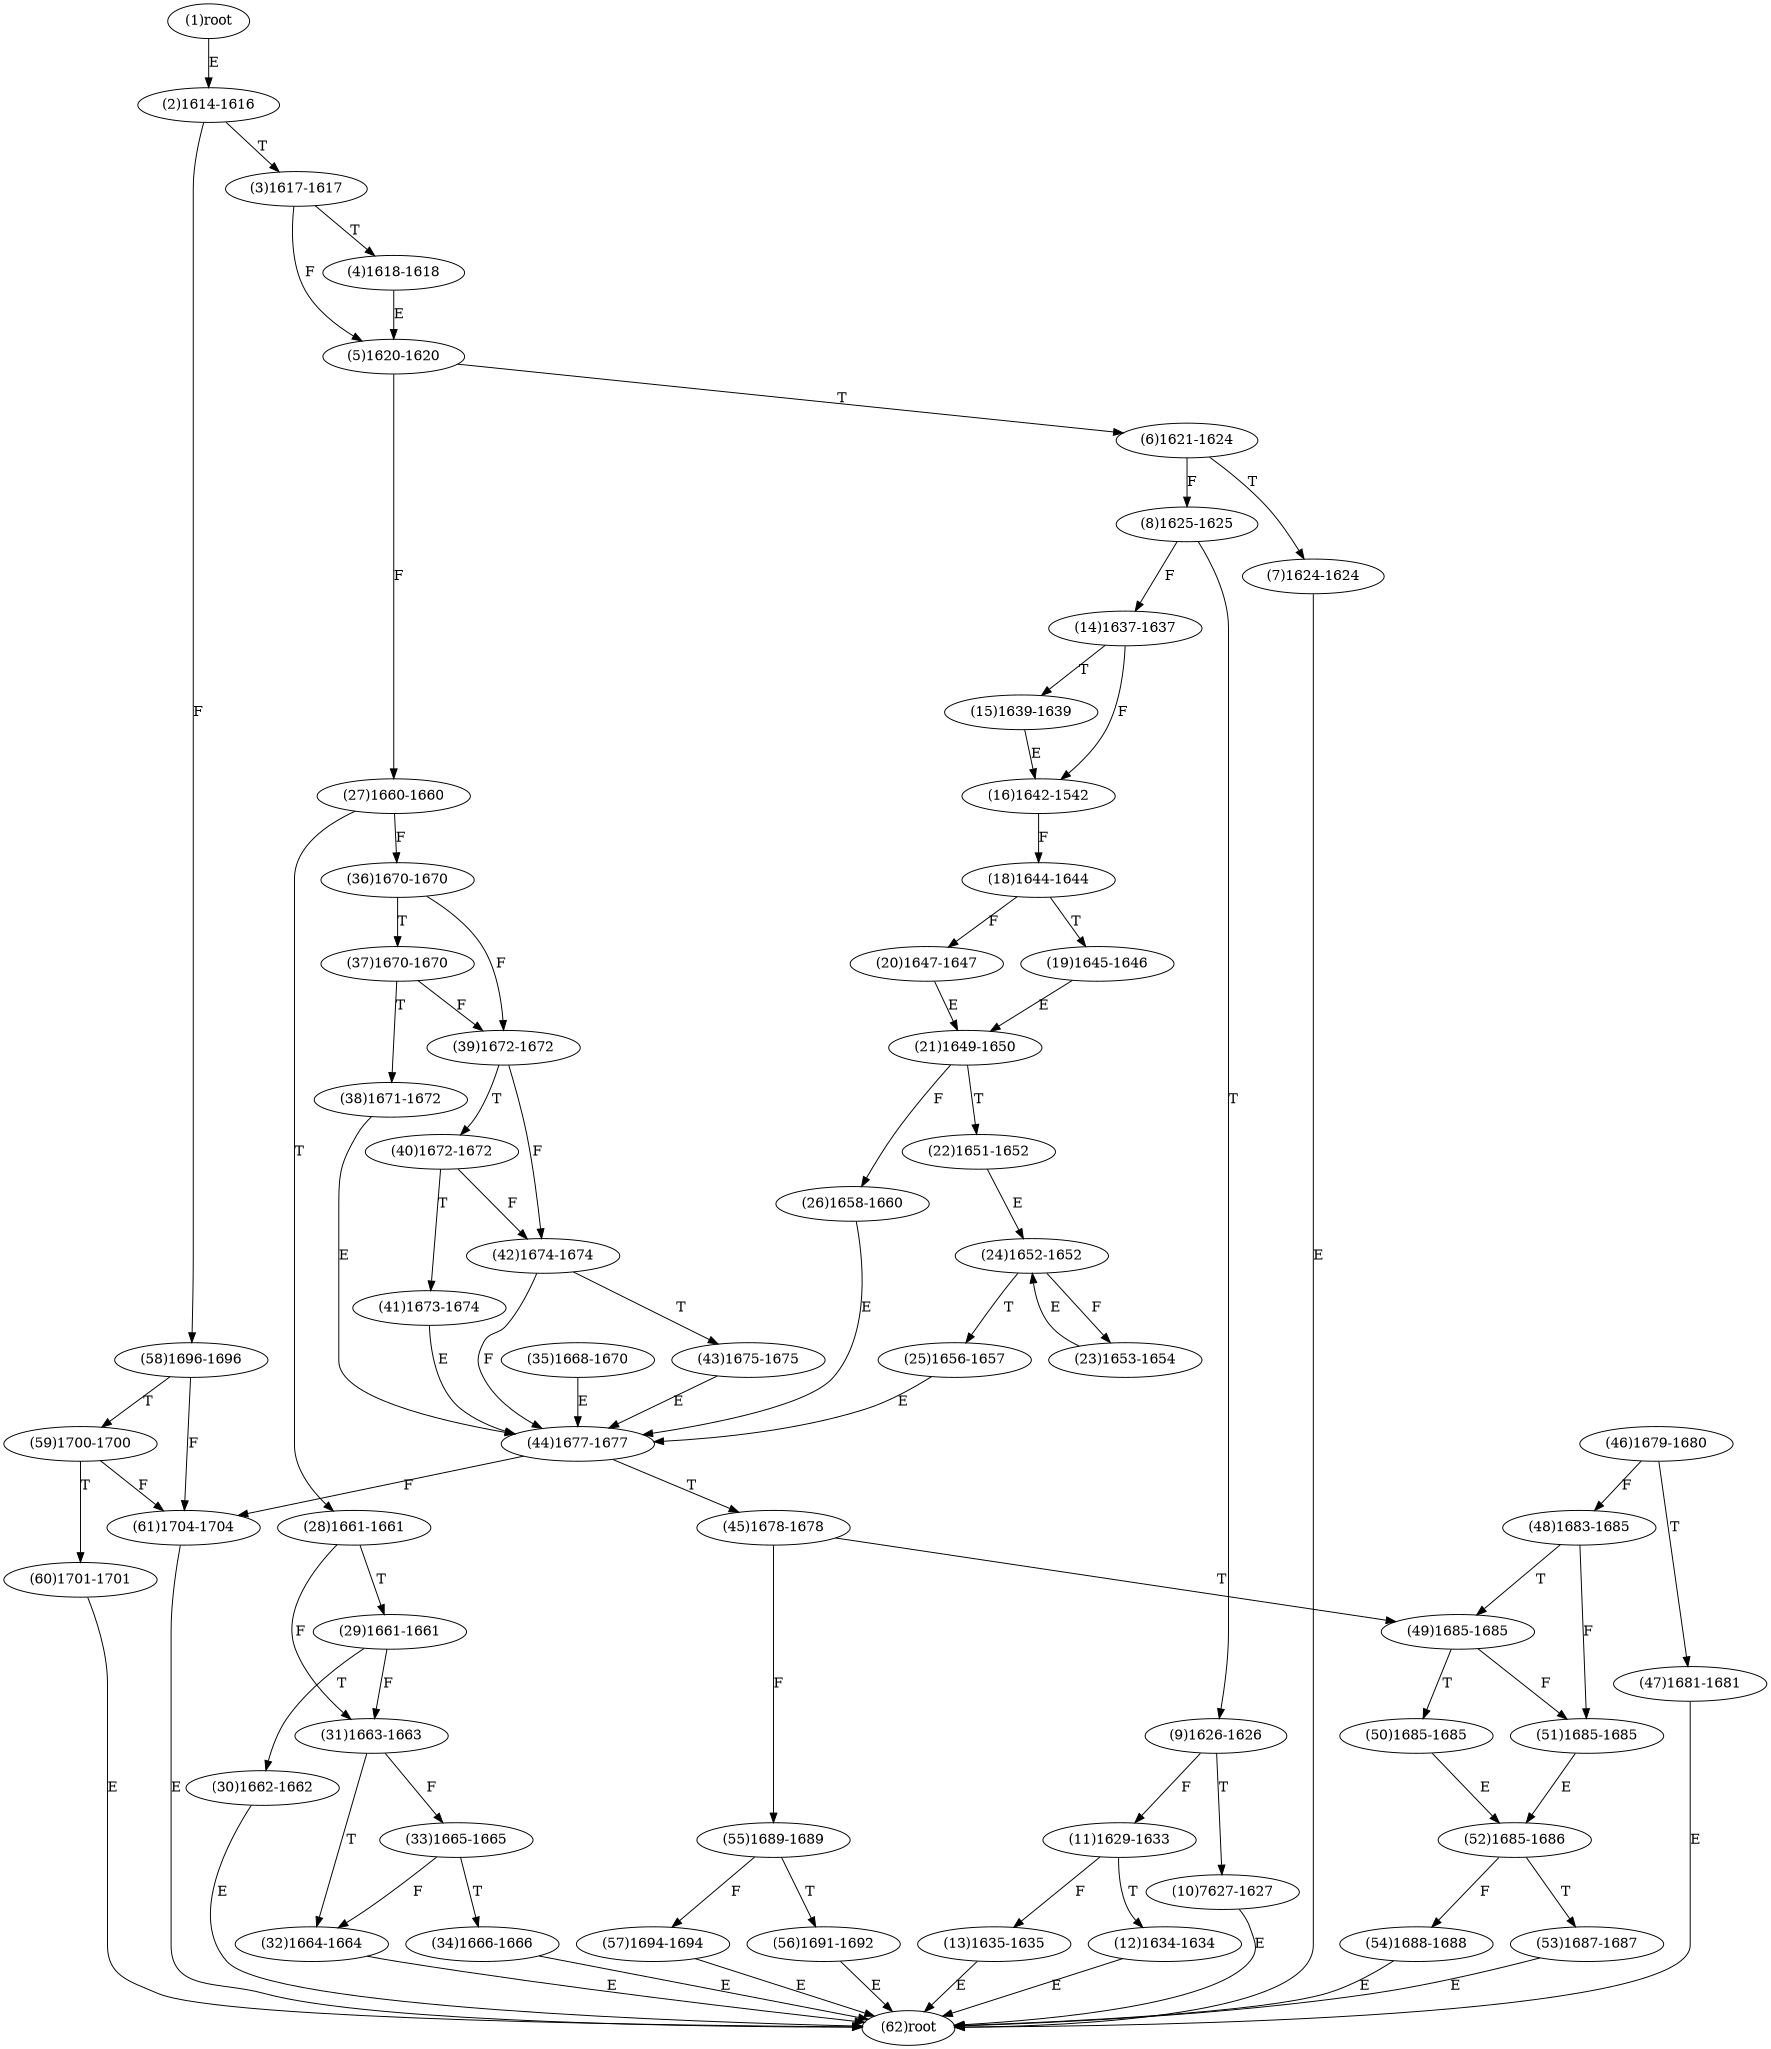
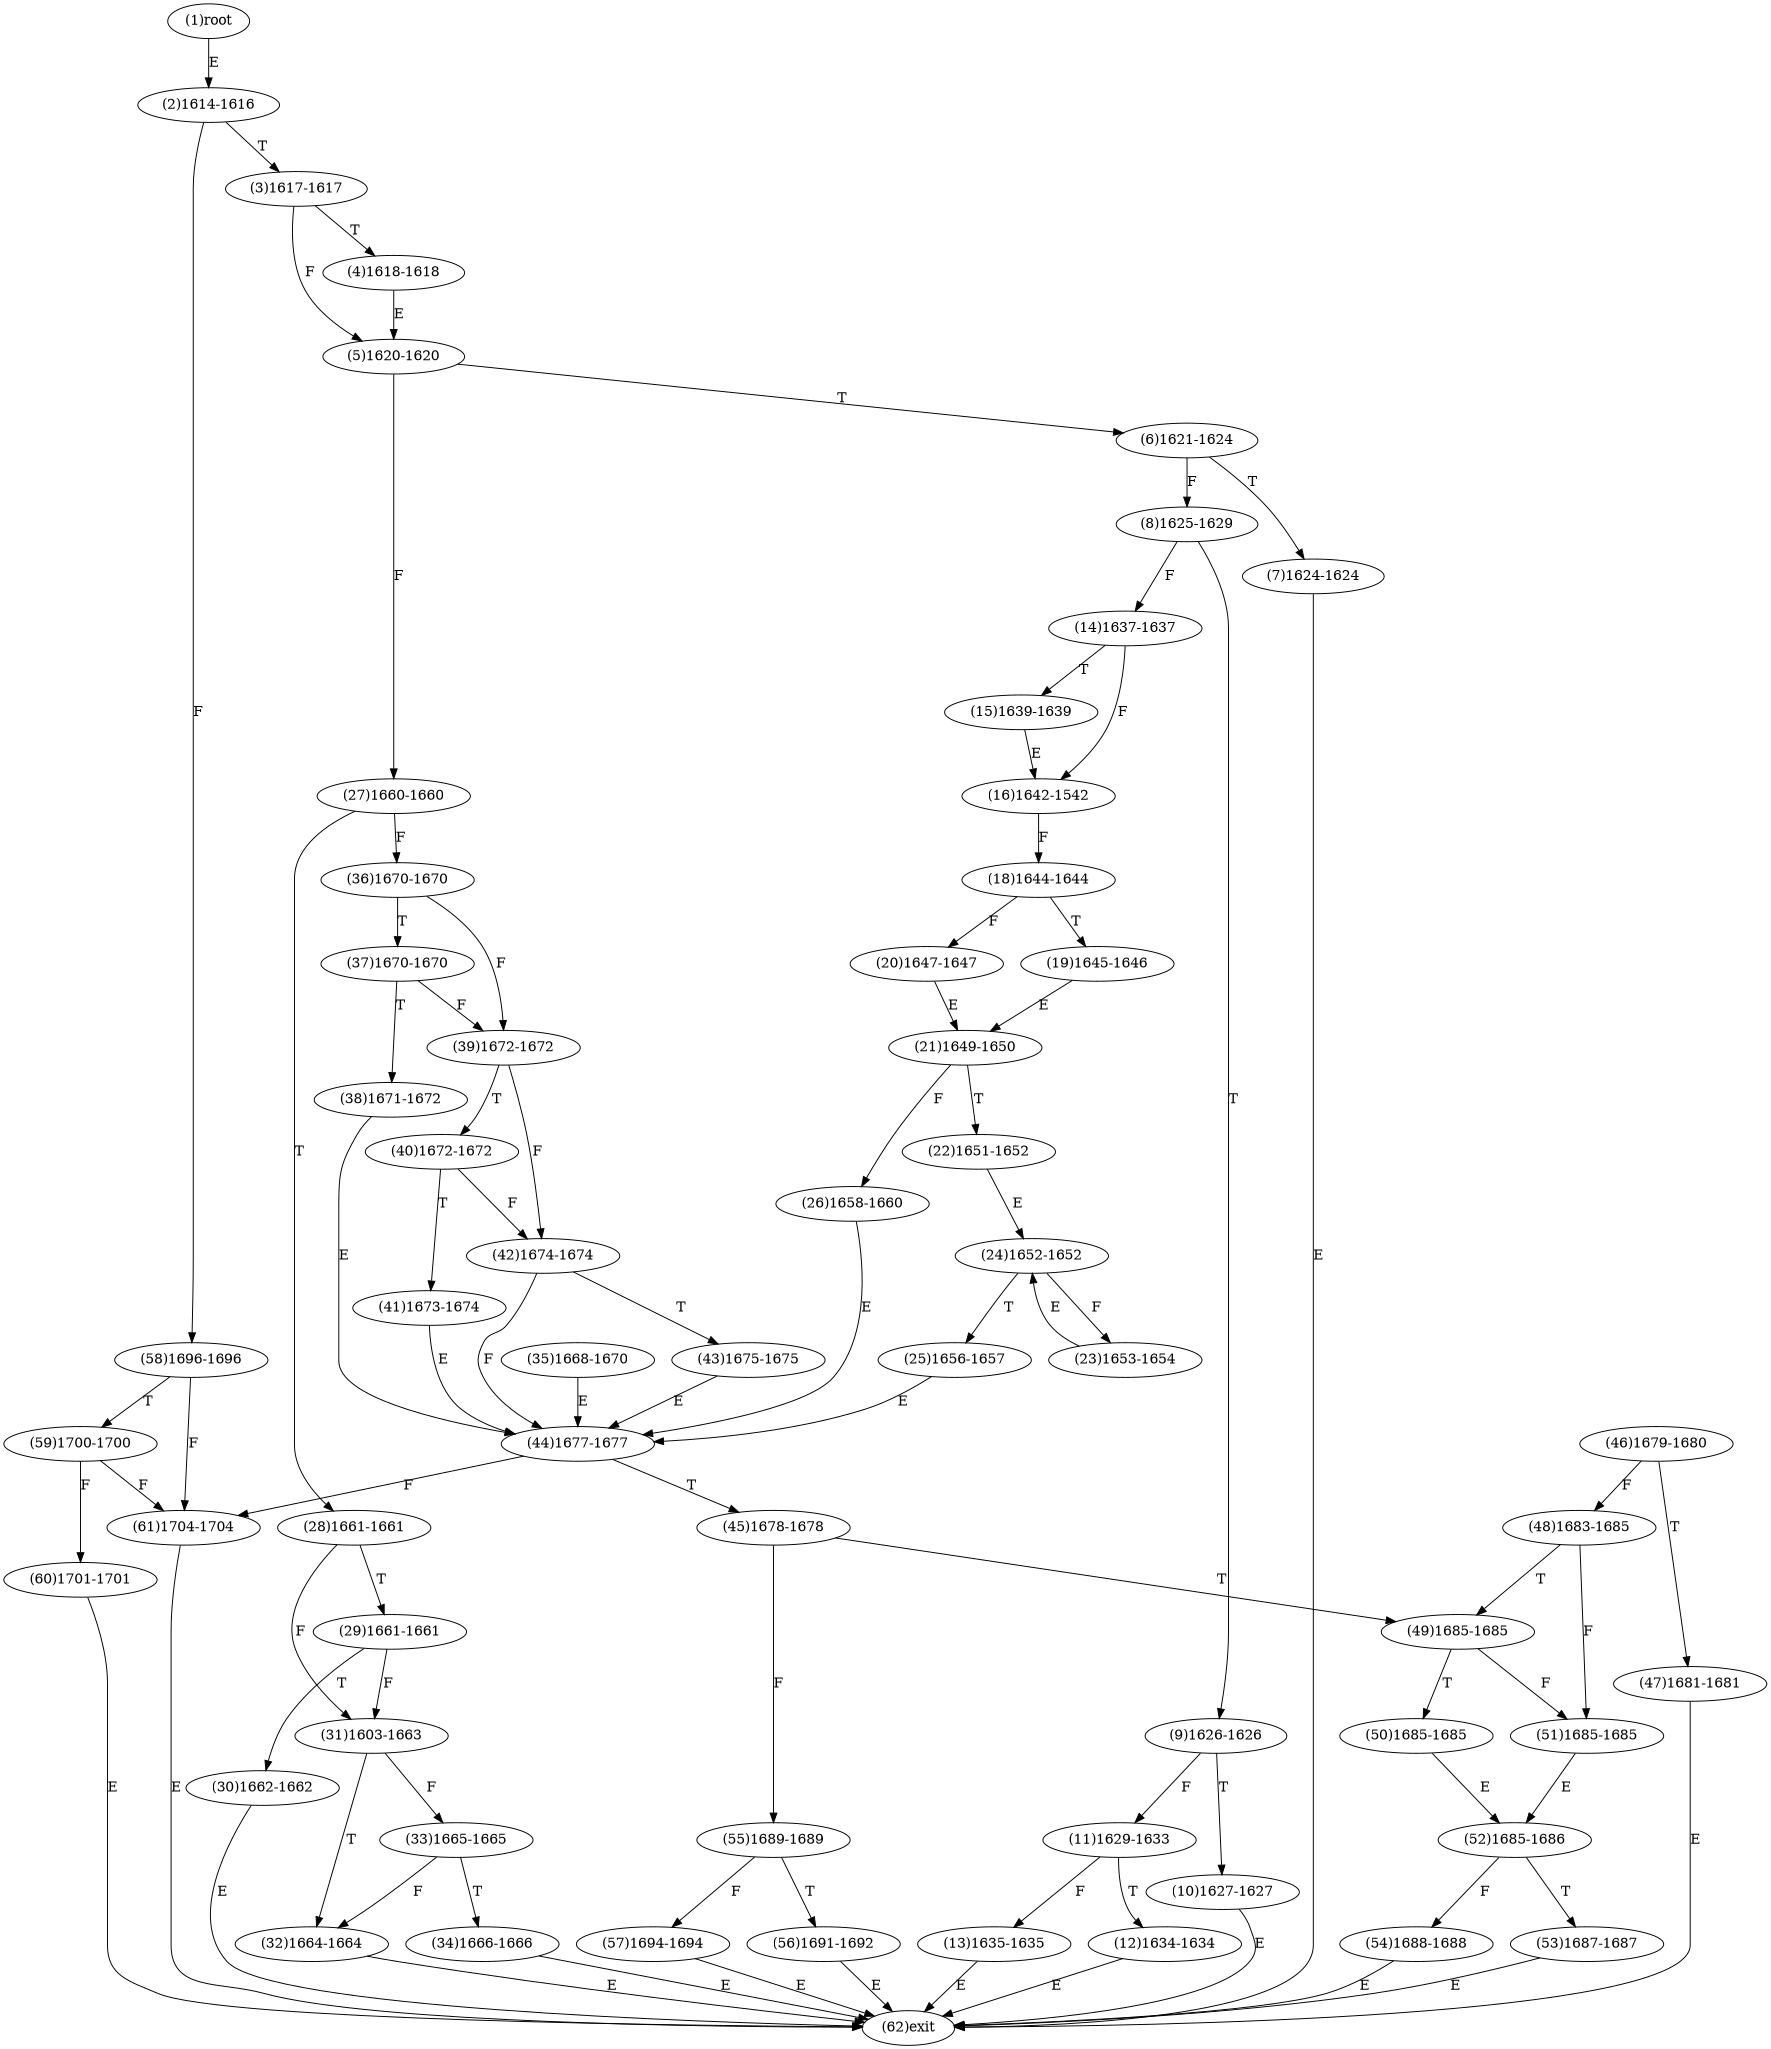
(1187, 524) -> (1187, 524)
(85, 1486) -> (85, 1486)
(372, 1736) -> (372, 1736)
(1223, 1892) -> (1223, 1892)
(908, 2028) -> (908, 2028)
